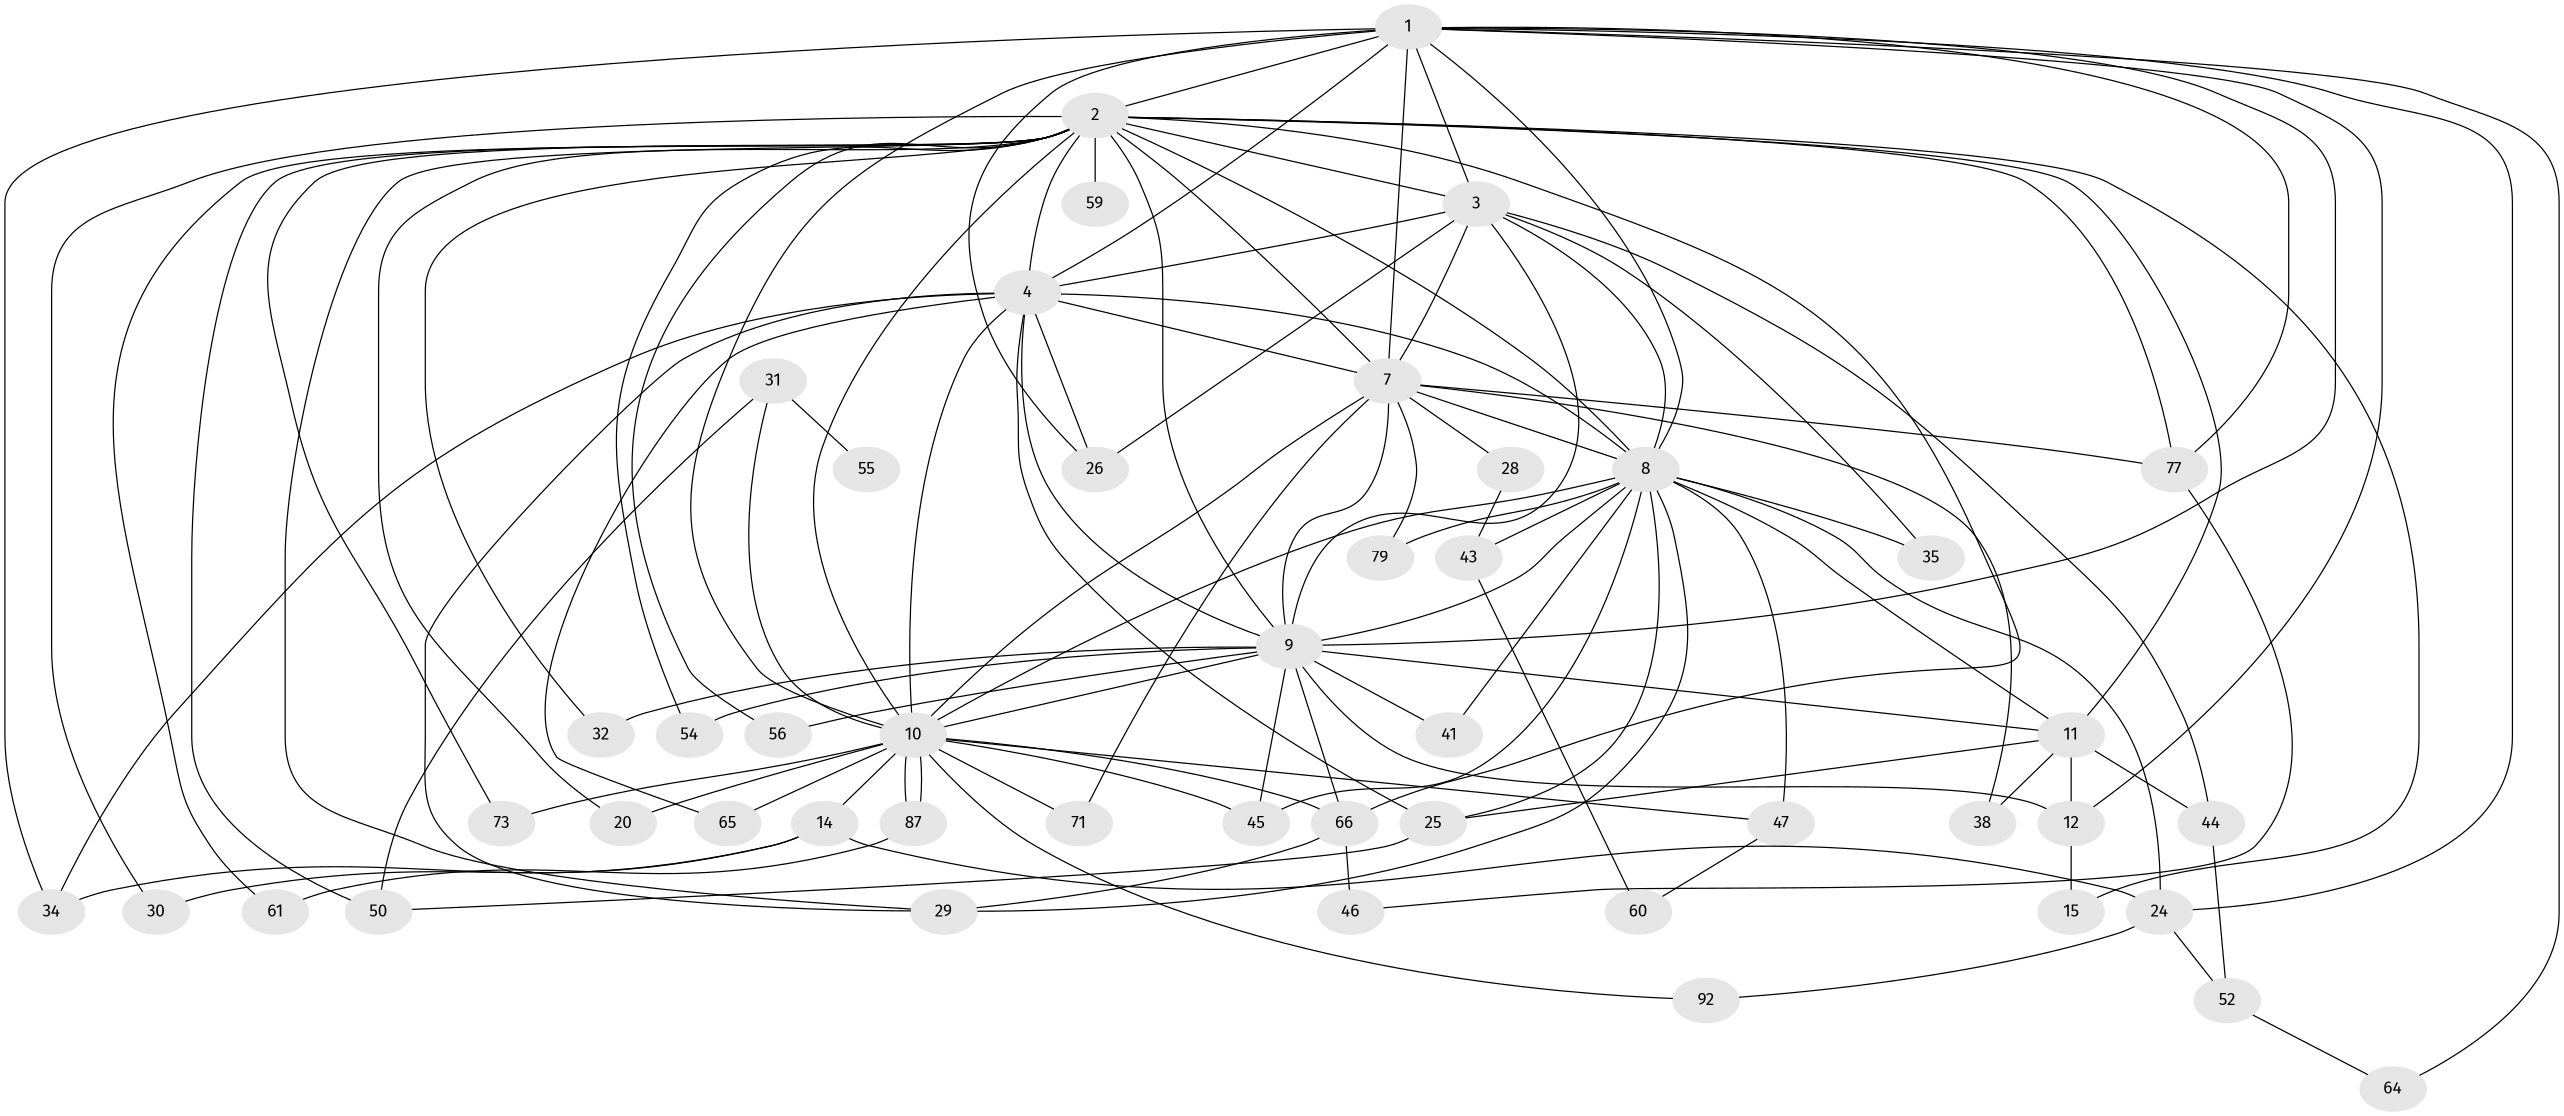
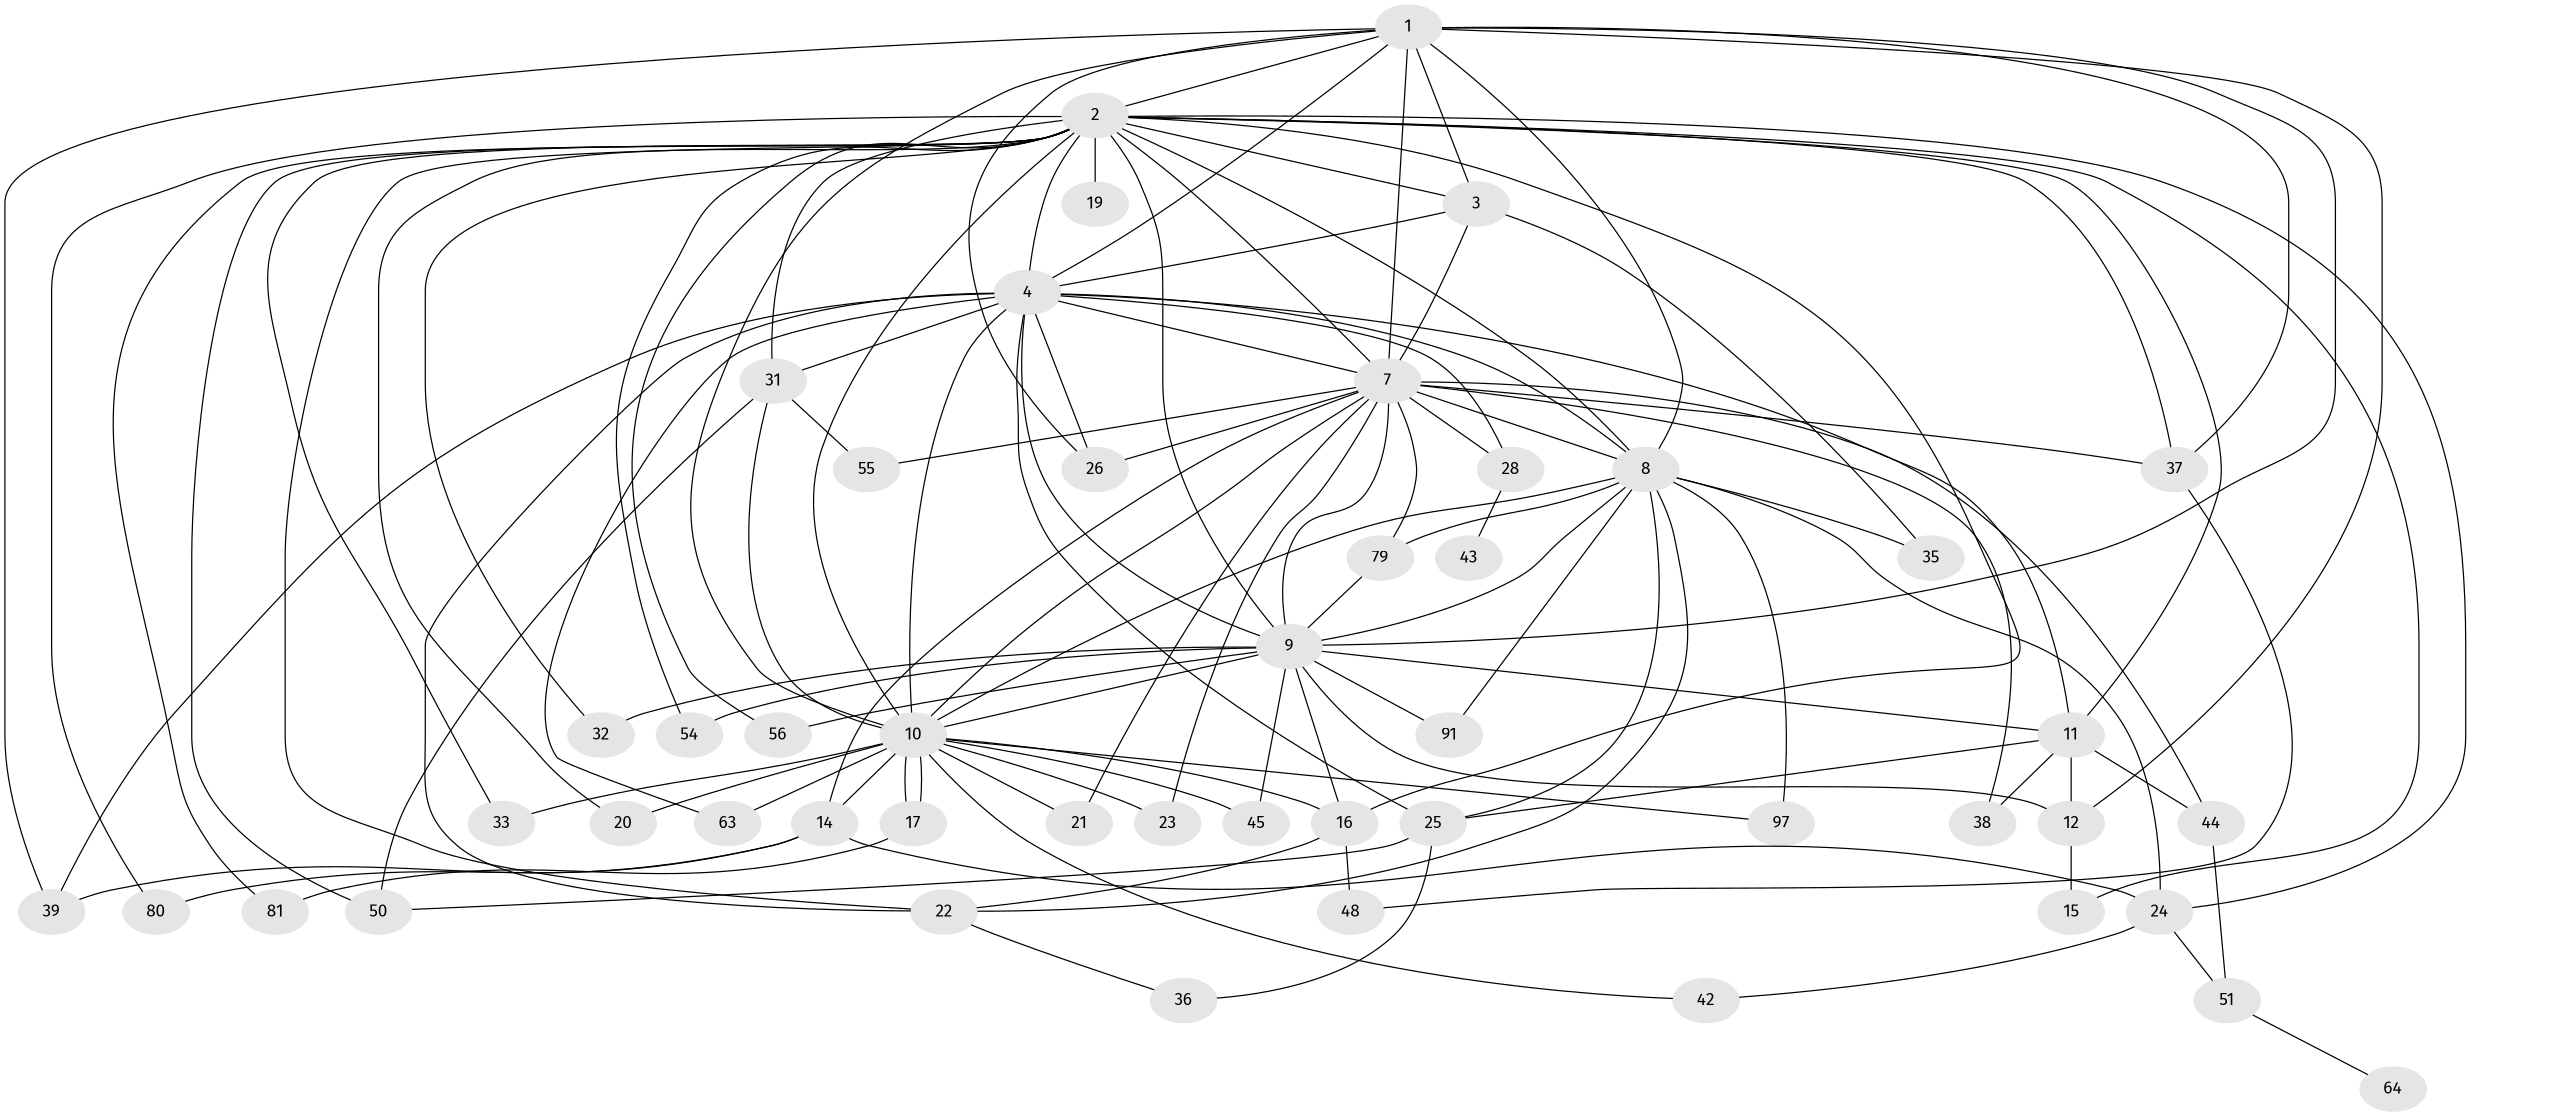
(2489, 116) -> none
(2462, 126) -> (2165, 183)
none -> (839, 171)
(1095, 204) -> (1095, 204)
(1626, 307) -> none
none -> (900, 337)
(1286, 337) -> (1242, 425)
none -> (1424, 355)
none -> (1127, 425)
(1945, 446) -> (2055, 587)
(2174, 470) -> (2174, 470)
(1560, 482) -> (1335, 602)
(1557, 514) -> none
none -> (1071, 544)
(1865, 593) -> (1644, 374)
(1526, 728) -> none
(1449, 735) -> (1449, 735)
(502, 824) -> (502, 824)
(728, 824) -> (728, 824)
(913, 824) -> (913, 824)
(1079, 824) -> (1079, 824)
none -> (1168, 824)
(1345, 824) -> (1345, 824)
(1781, 824) -> (1781, 824)
(52, 912) -> (52, 912)
(156, 912) -> (156, 912)
(275, 912) -> (275, 912)
(944, 912) -> (944, 912)
(1351, 912) -> (1351, 912)
(1638, 912) -> none
none -> (1184, 1001)
(1706, 1001) -> (1706, 1001)
(2227, 1001) -> (2227, 1001)
